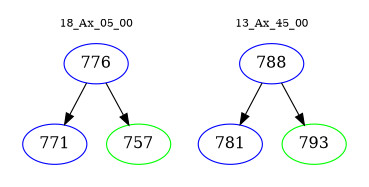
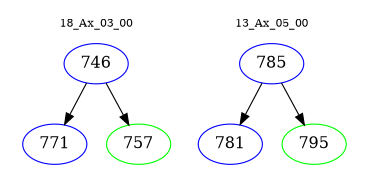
(97, 24) -> (97, 24)
(272, 24) -> (272, 24)
(96, 64) -> (96, 64)
(272, 64) -> (272, 64)
(314, 144) -> (314, 144)
